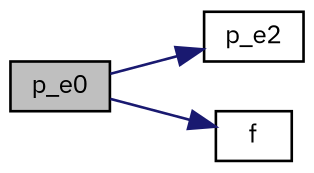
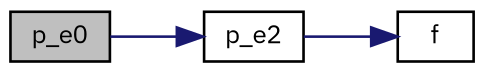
(150, 109) -> (337, 37)
